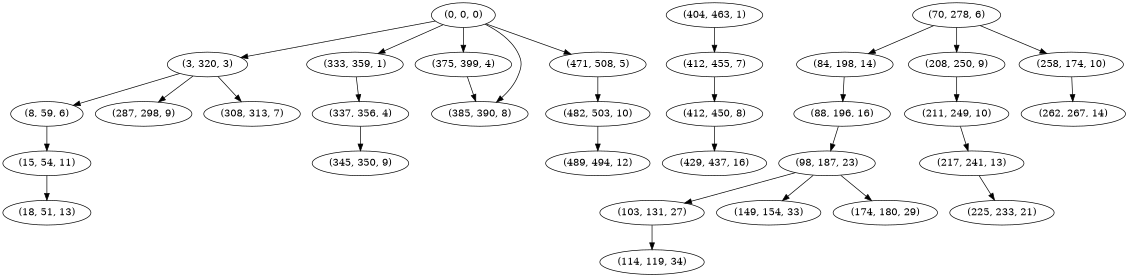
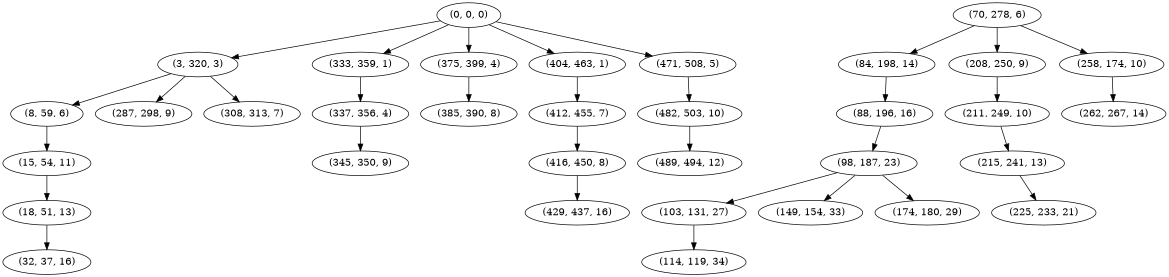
(519, 56) -> (519, 38)
(714, 114) -> (577, 163)
(972, 163) -> (1012, 163)
none -> (47, 262)
